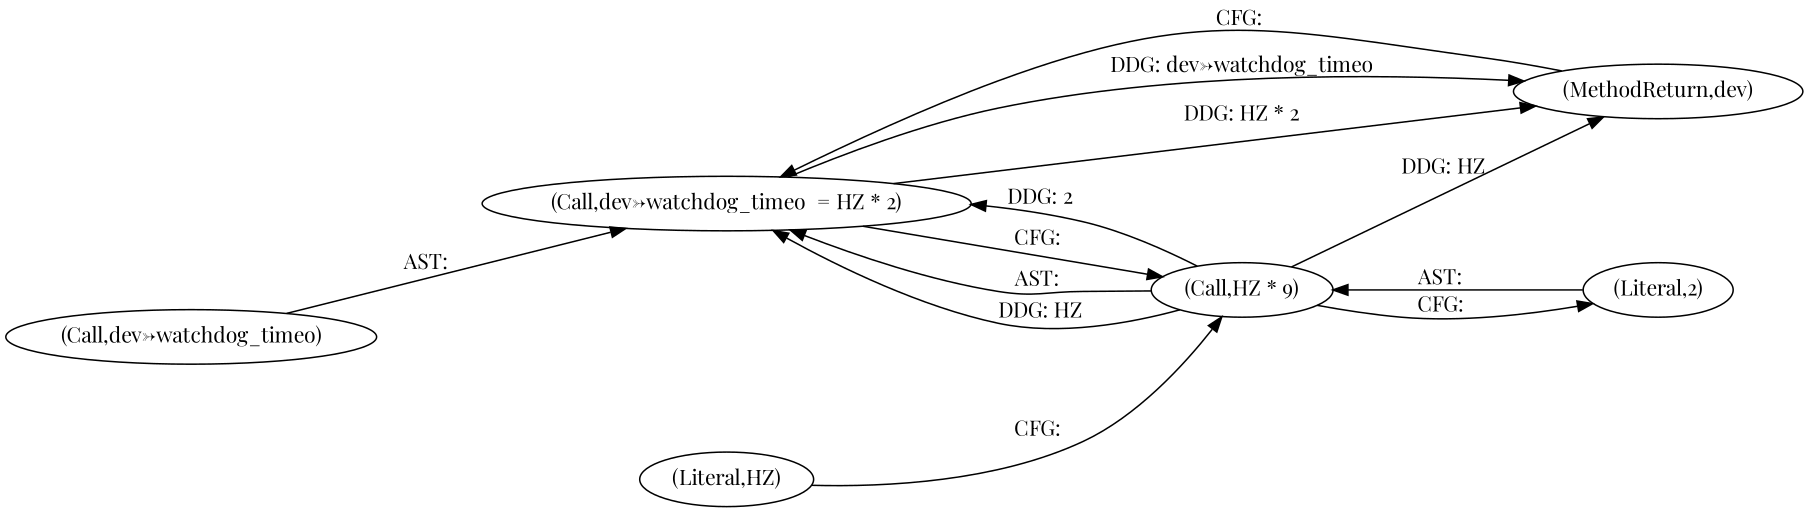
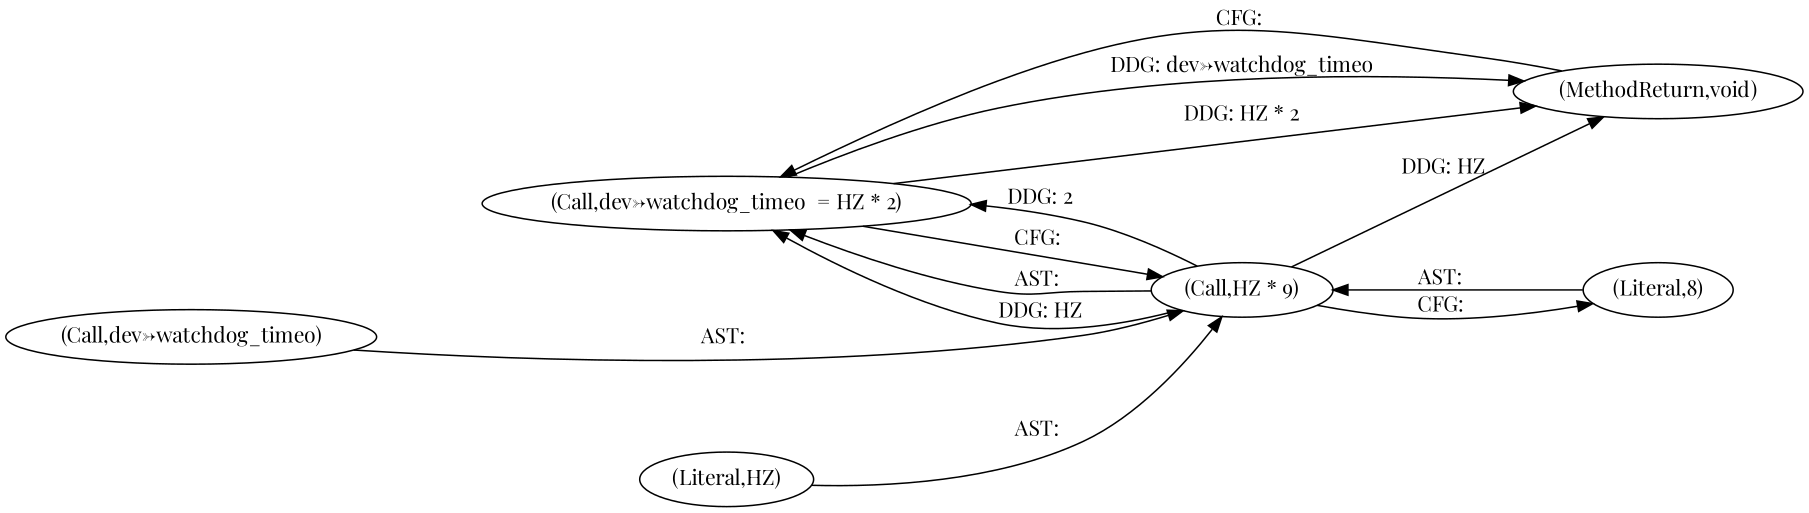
(1658, 91) -> (1658, 91)
(449, 273) -> (762, 359)
(1658, 290) -> (1658, 290)
(1041, 430) -> (1041, 430)
